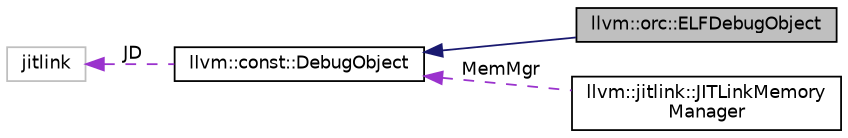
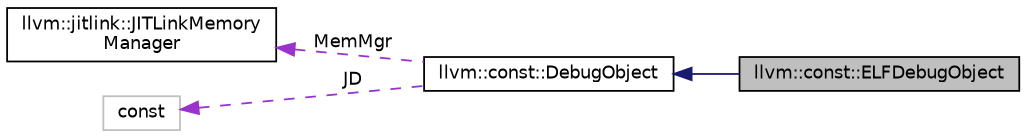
(707, 25) -> (879, 74)
(46, 64) -> (142, 113)
(507, 84) -> (359, 56)
